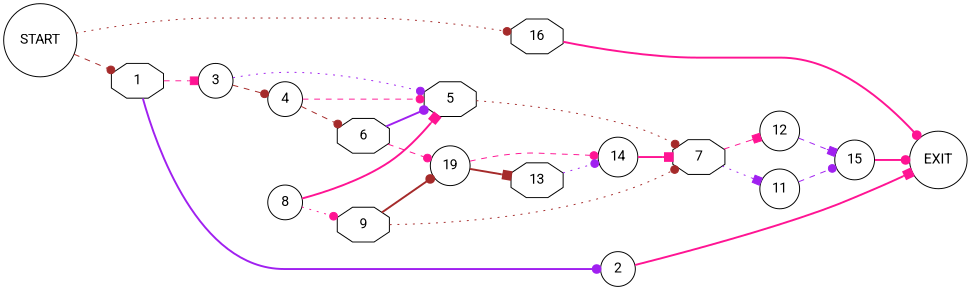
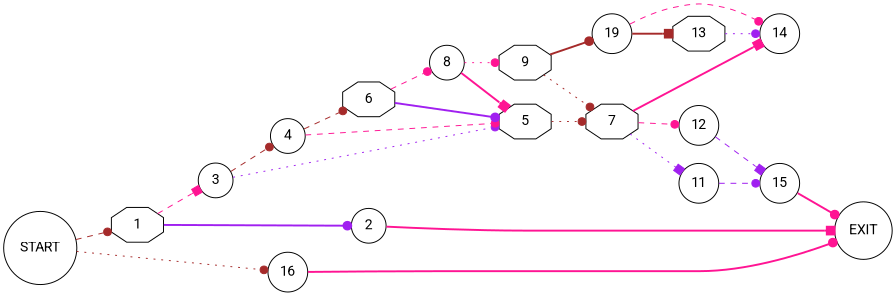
(537, 36) -> (288, 272)
(738, 145) -> (655, 123)
(411, 152) -> (407, 81)
(650, 157) -> (693, 79)
